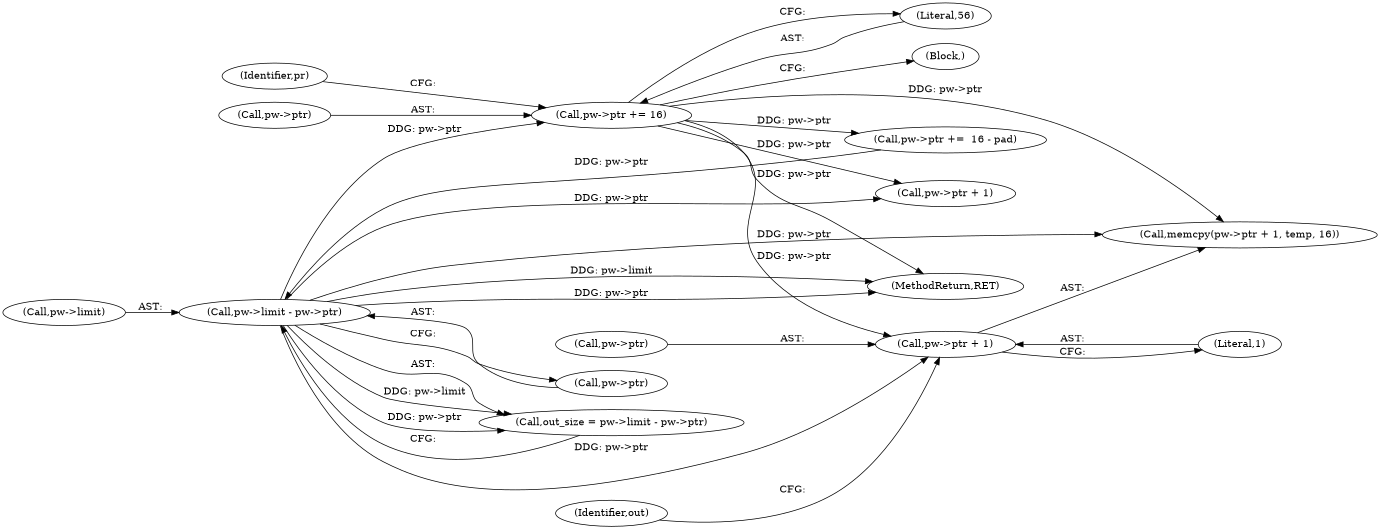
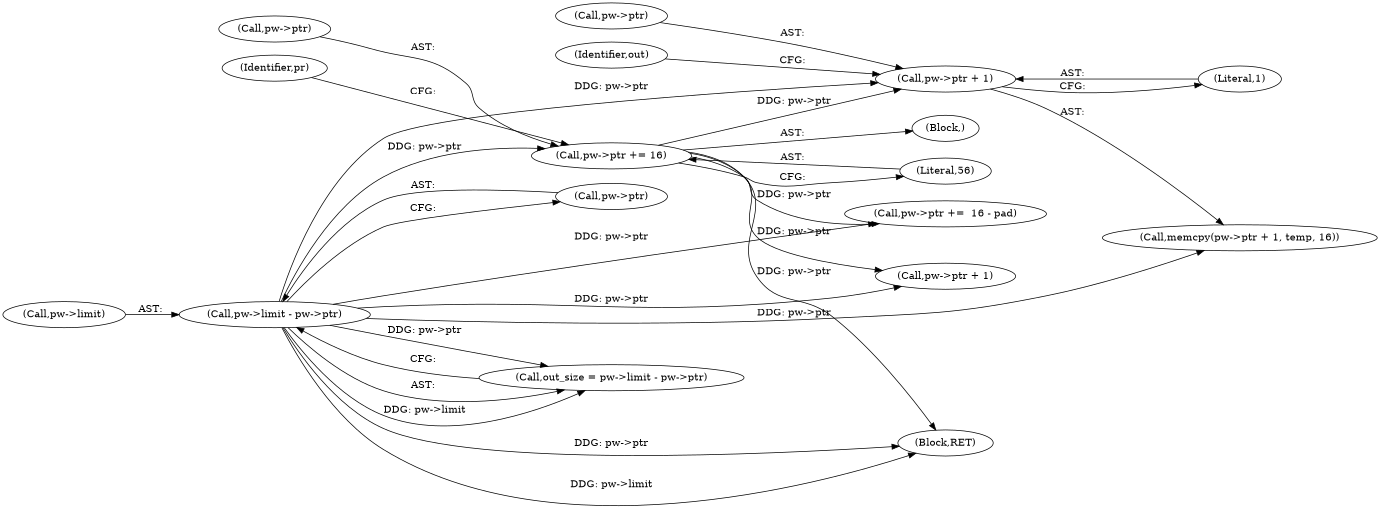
(794, 69) -> (794, 133)
(957, 102) -> none
(568, 180) -> (601, 263)
(946, 286) -> (946, 443)
